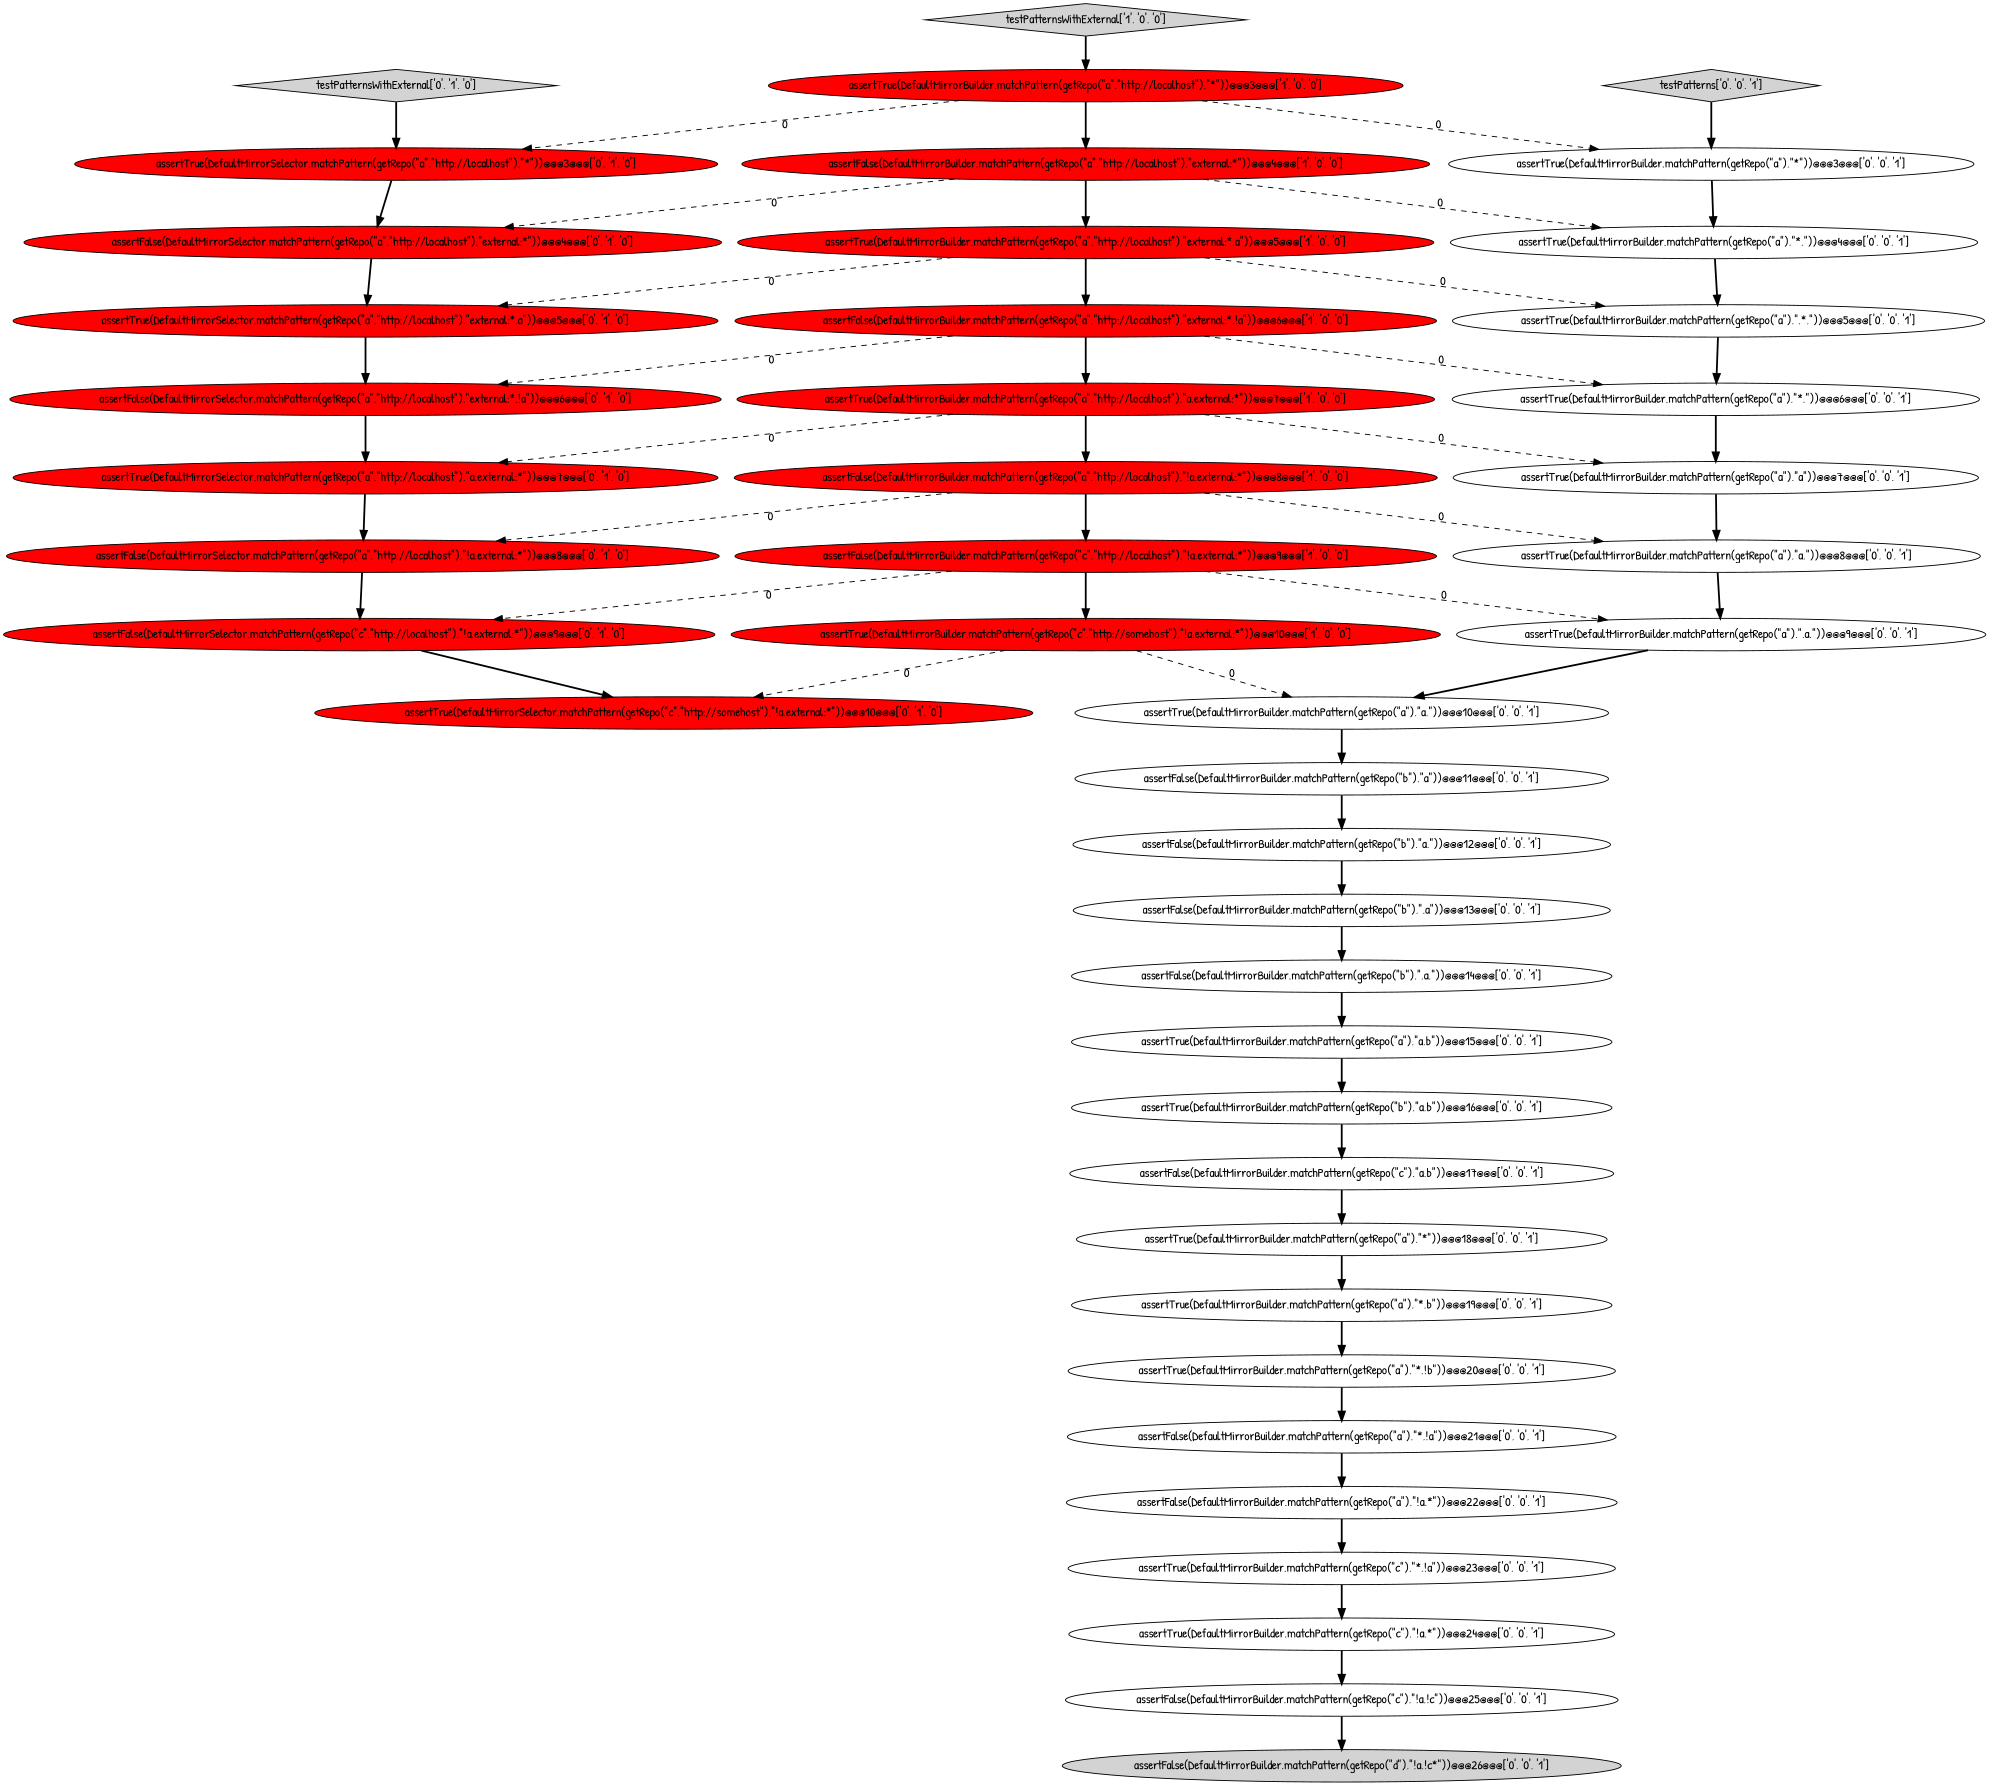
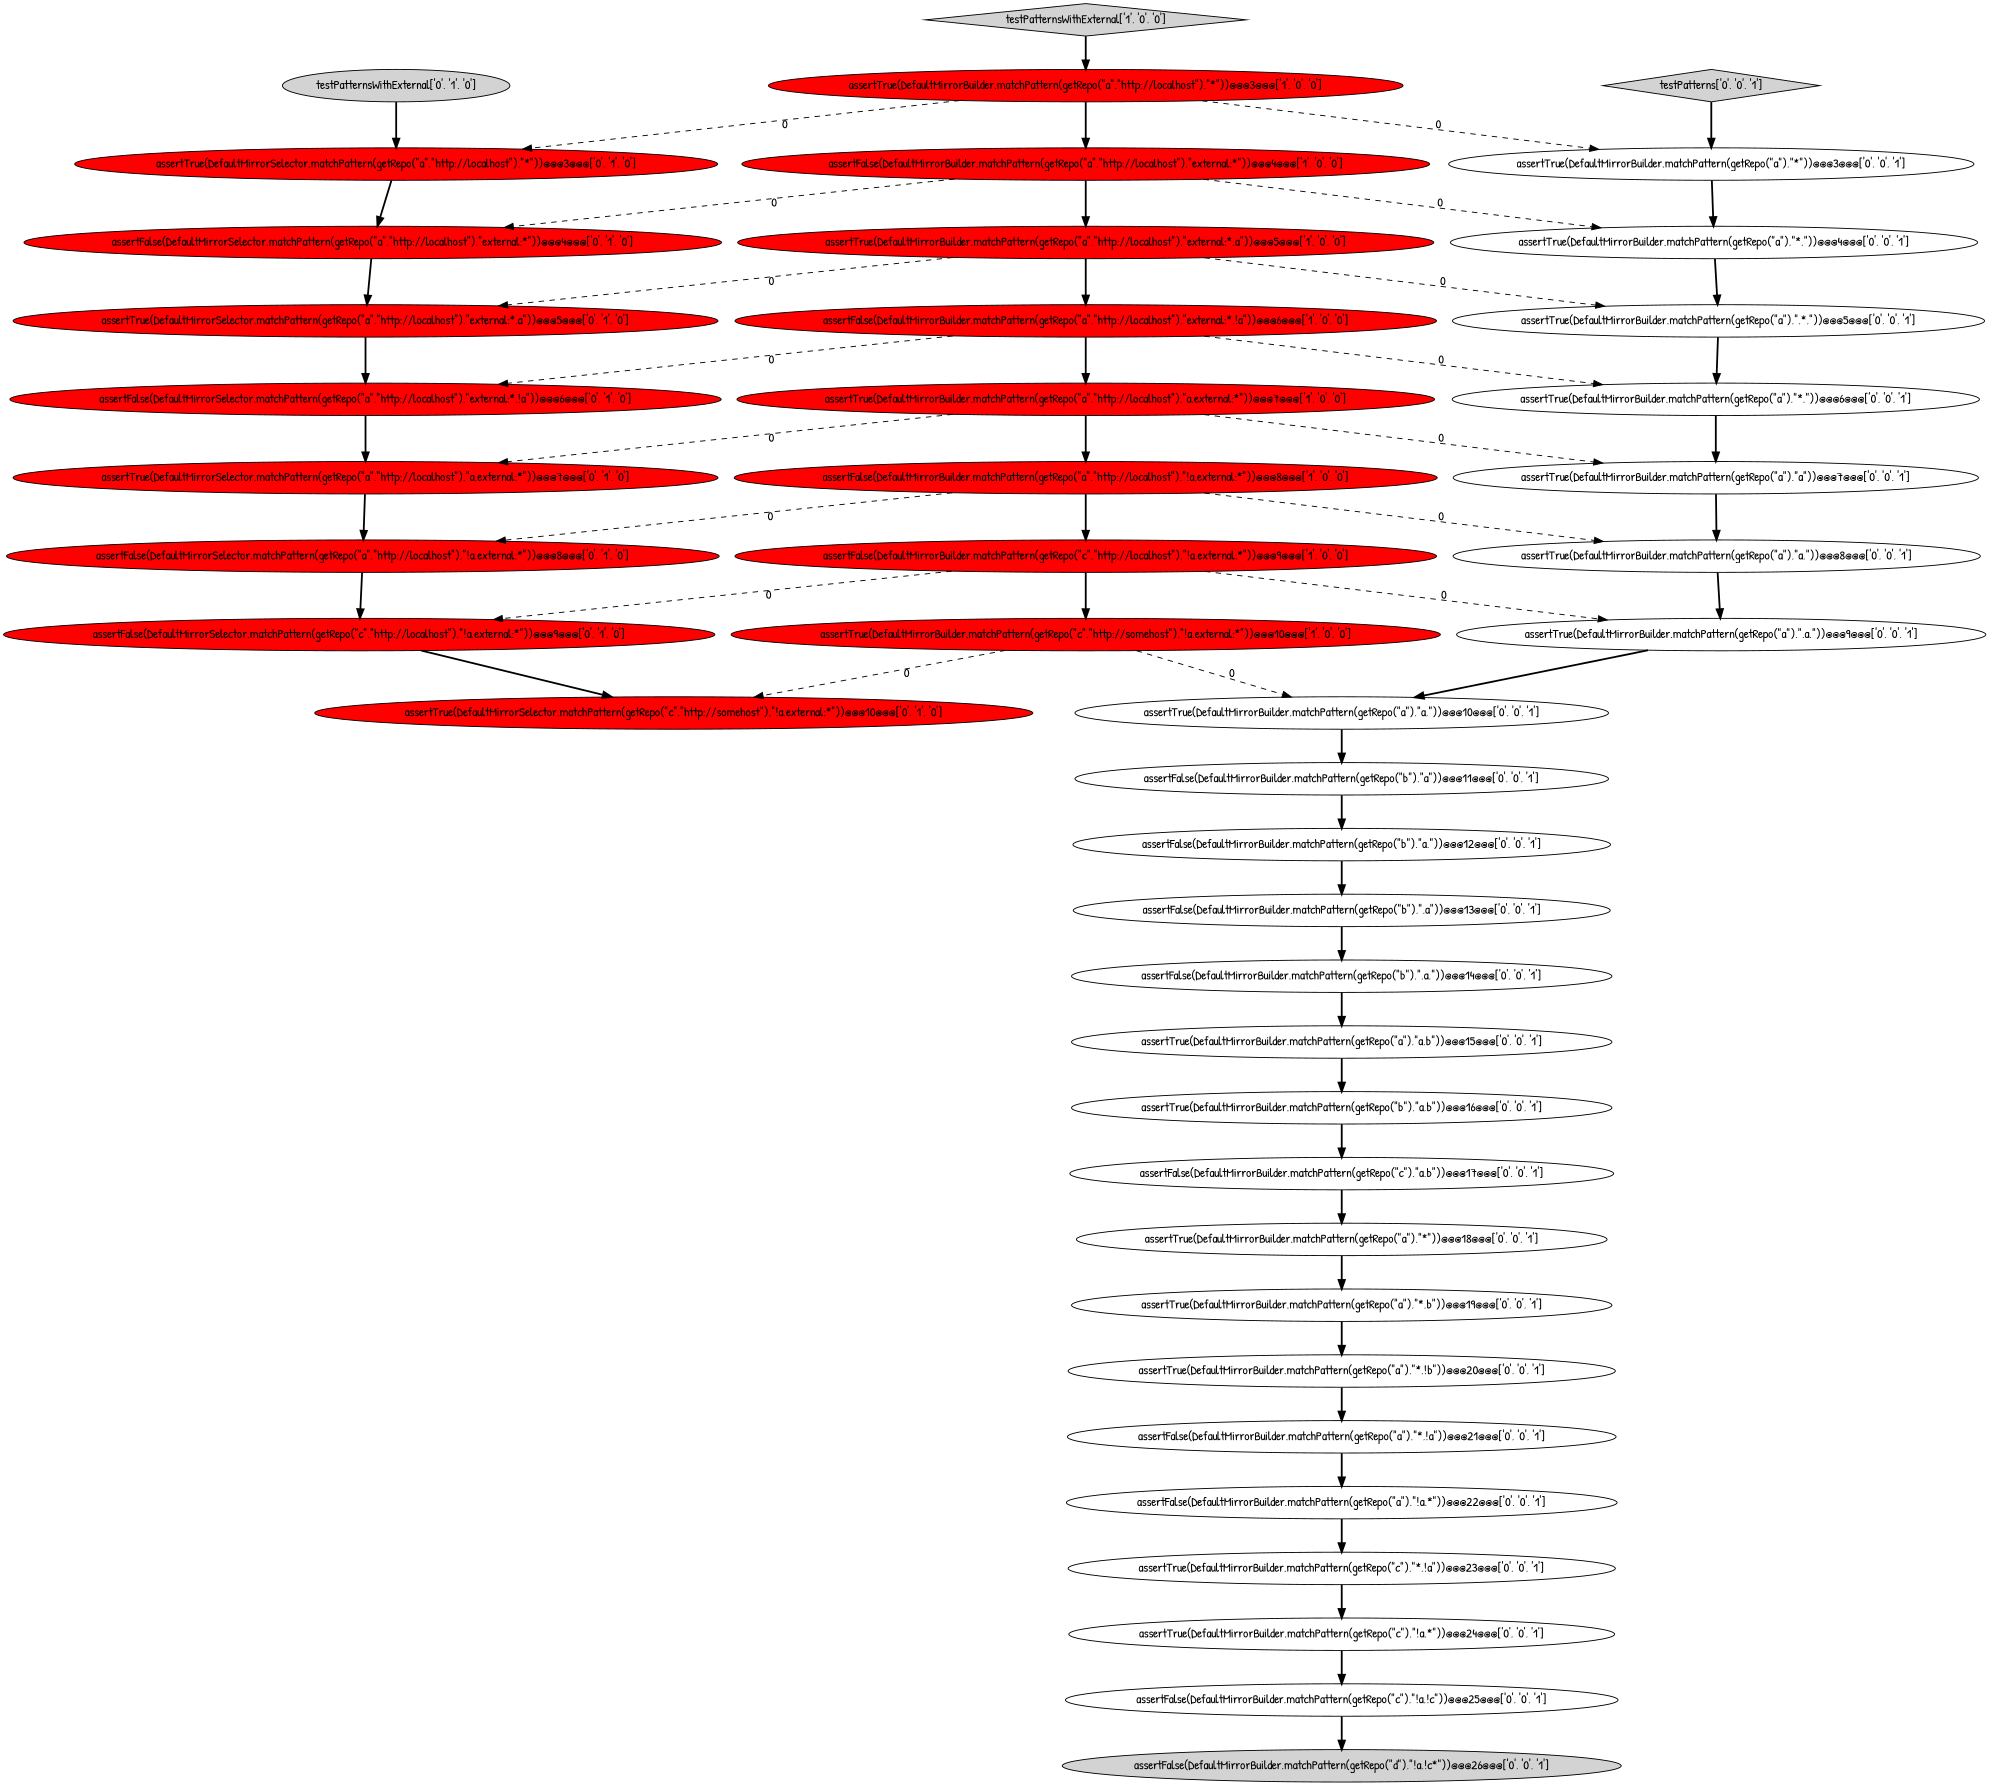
(396, 86) -> (396, 86)
